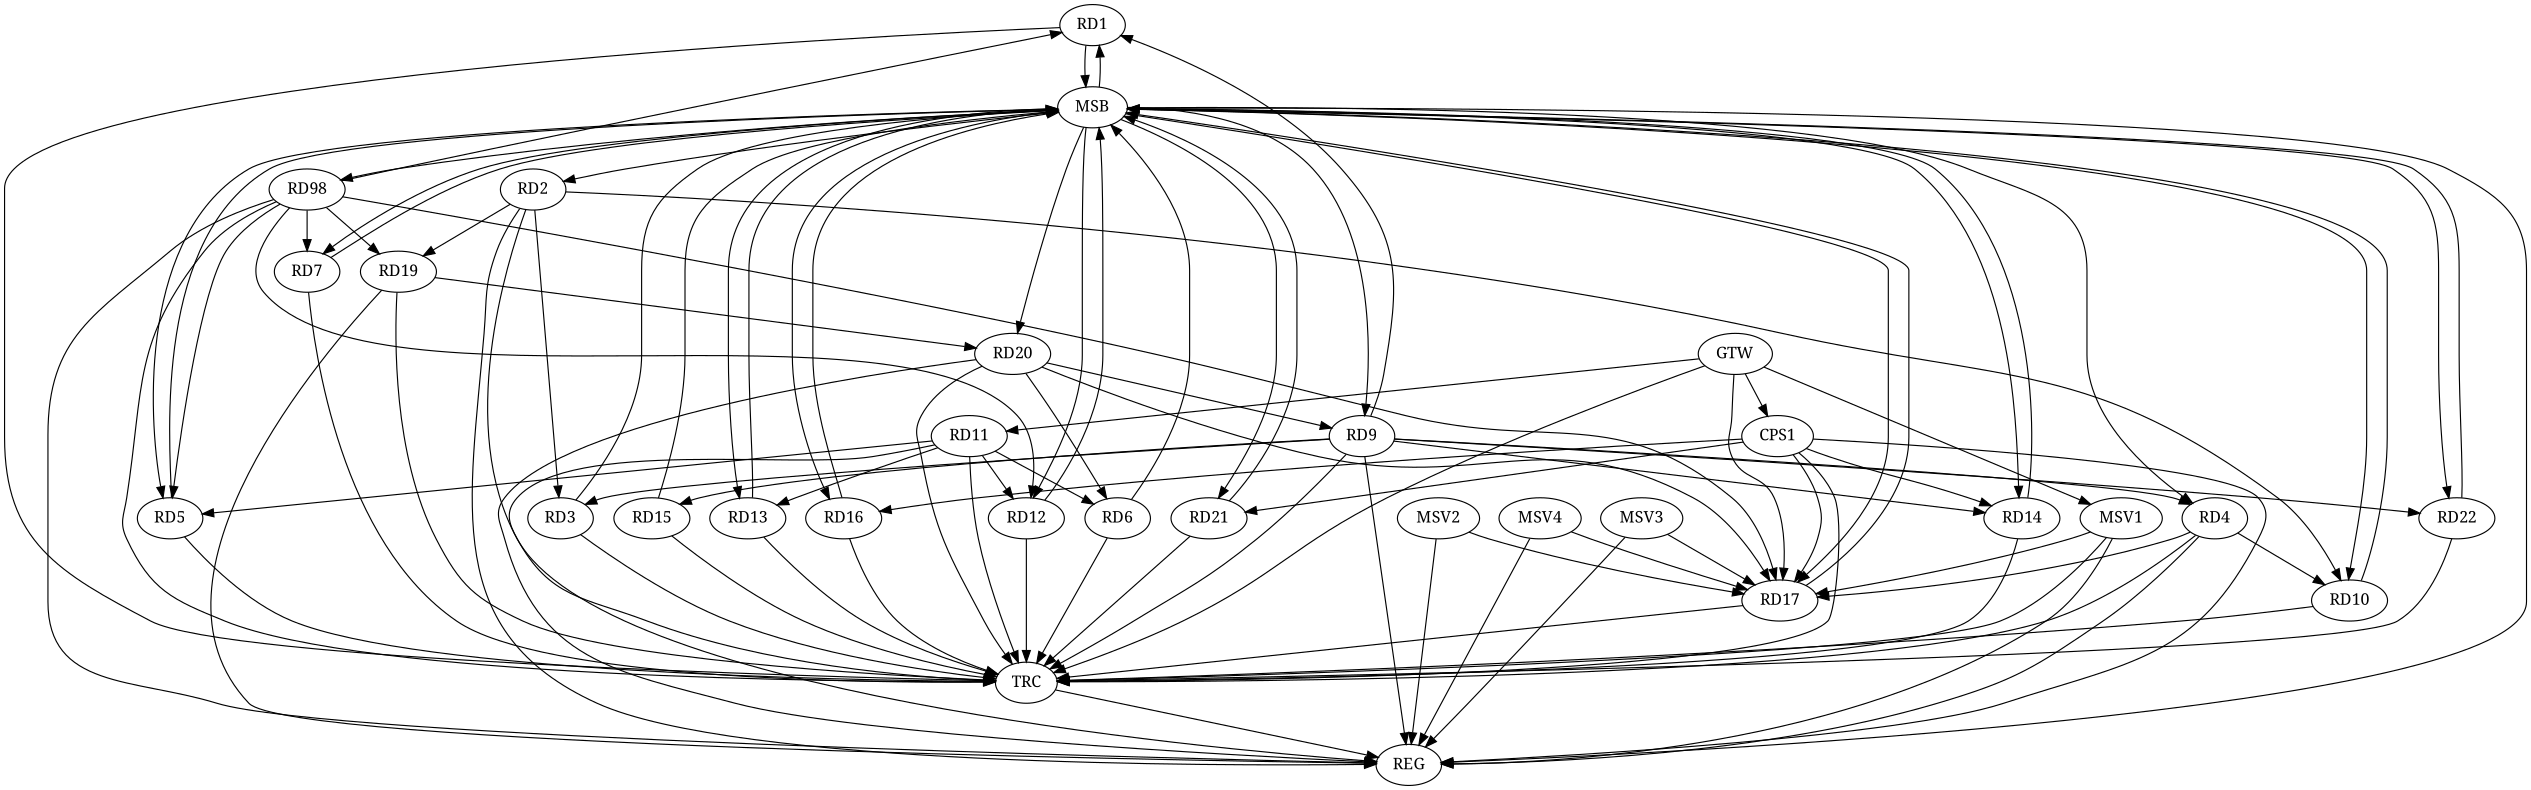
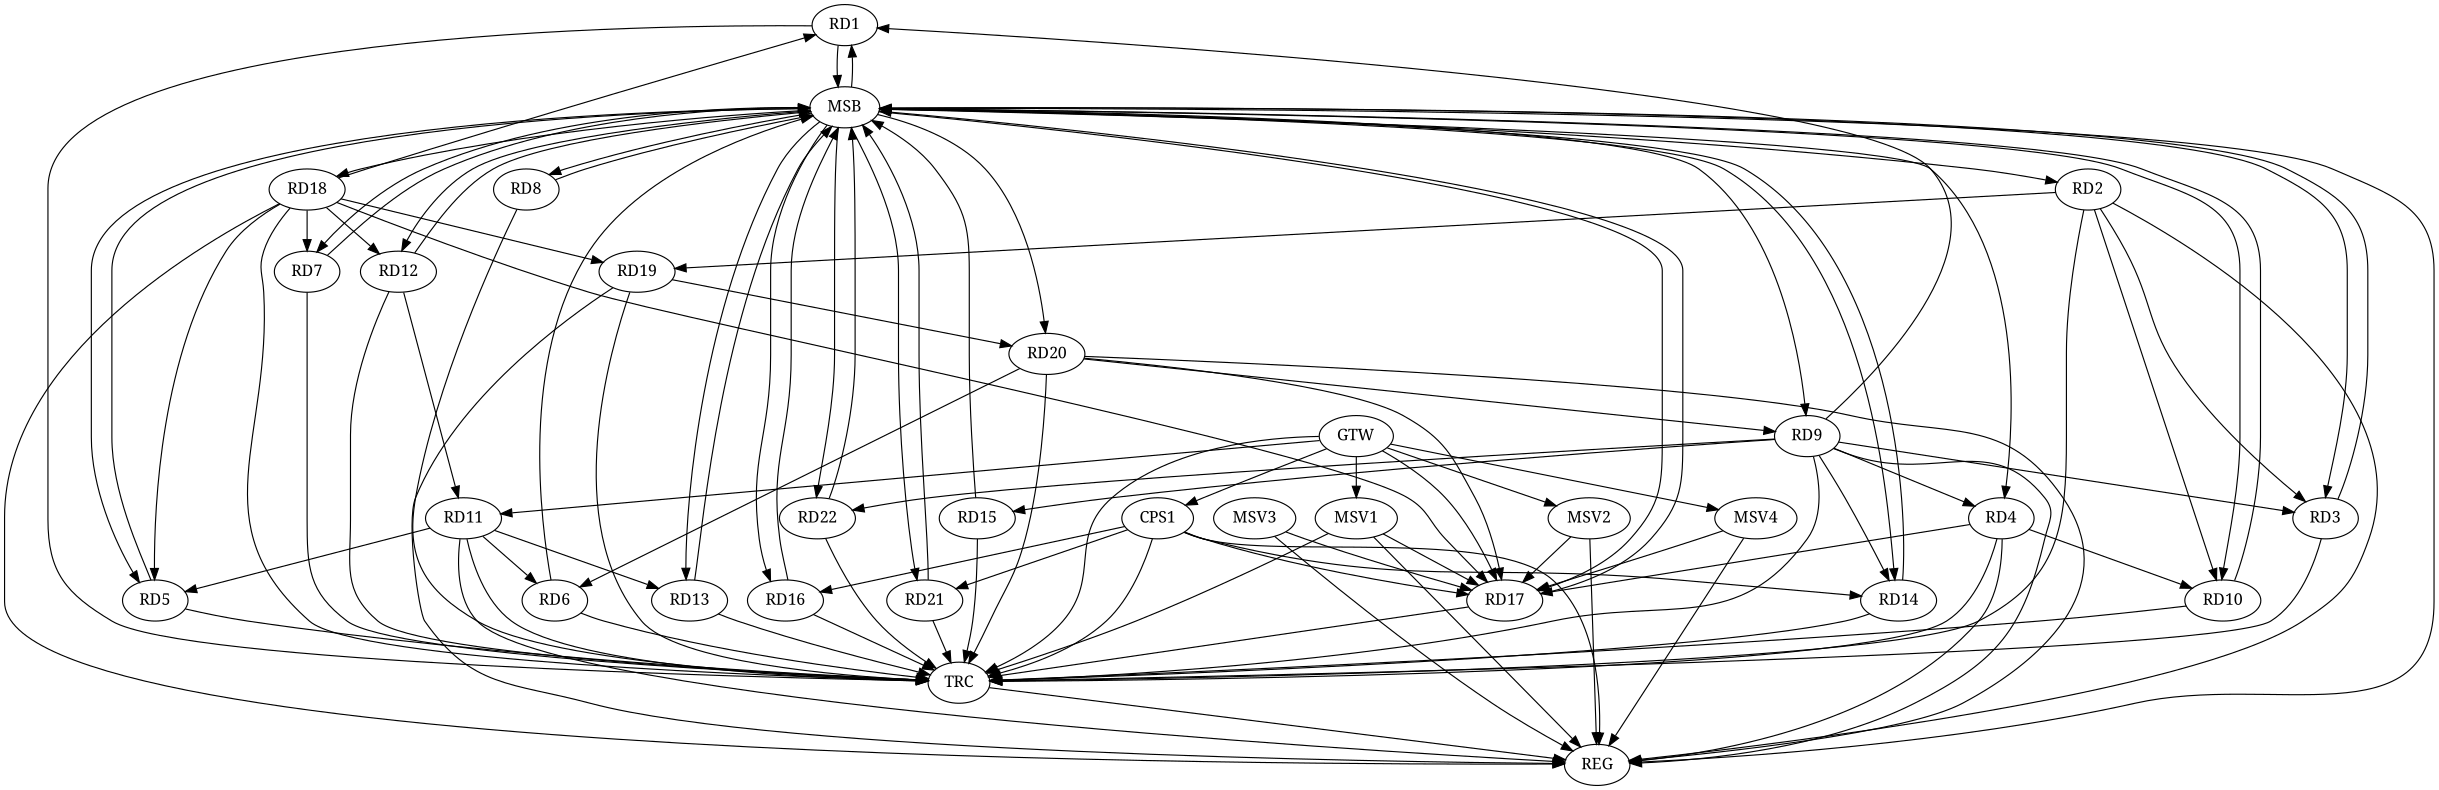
none -> (1753, 119)
(307, 190) -> (307, 190)
none -> (526, 190)
(995, 473) -> (430, 390)
none -> (1549, 476)
none -> (1474, 478)
